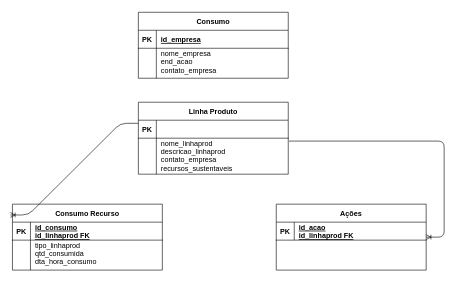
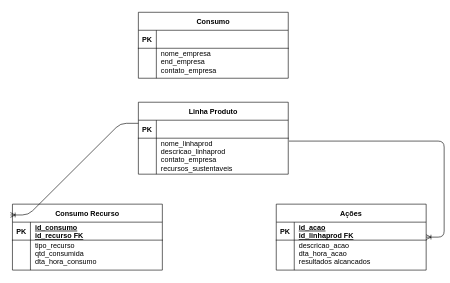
(222, 39) -> none
(185, 53) -> (185, 53)
(54, 227) -> (54, 227)
(60, 245) -> (58, 245)
none -> (360, 255)
